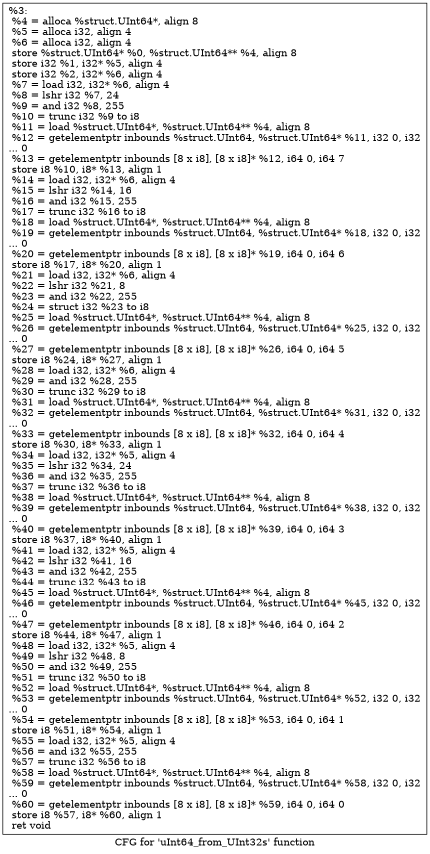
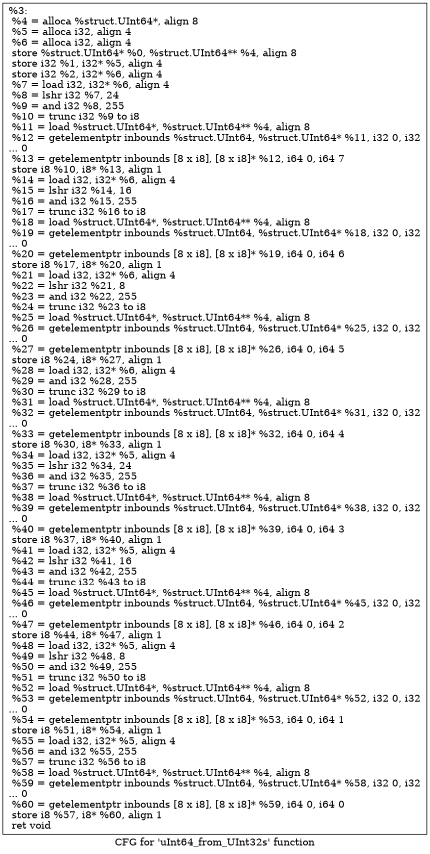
(79, 307) -> (78, 307)
